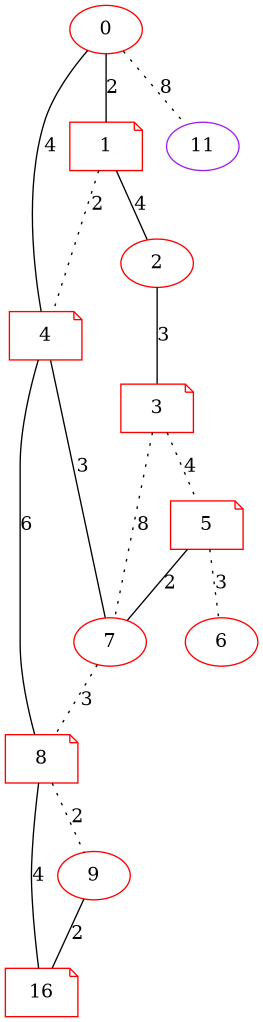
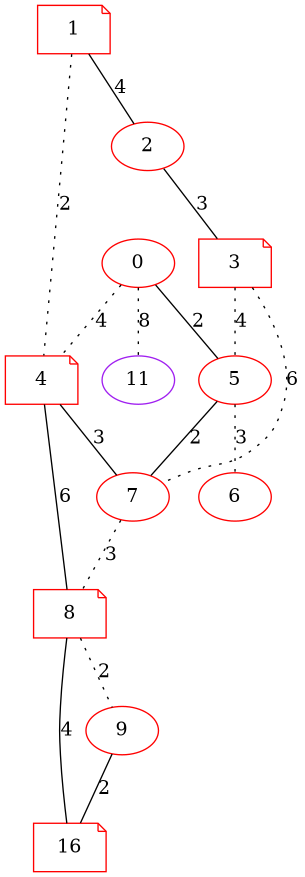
(106, 88) -> (187, 322)
(34, 174) -> (91, 320)
(144, 525) -> (293, 380)
(207, 525) -> (235, 380)
